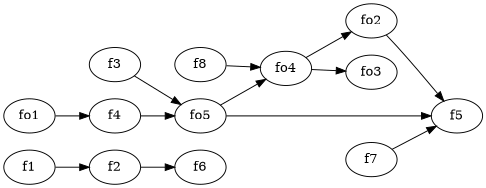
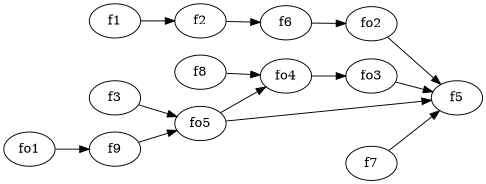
(324, 47) -> (324, 23)
none -> (410, 86)
(115, 116) -> (115, 149)
